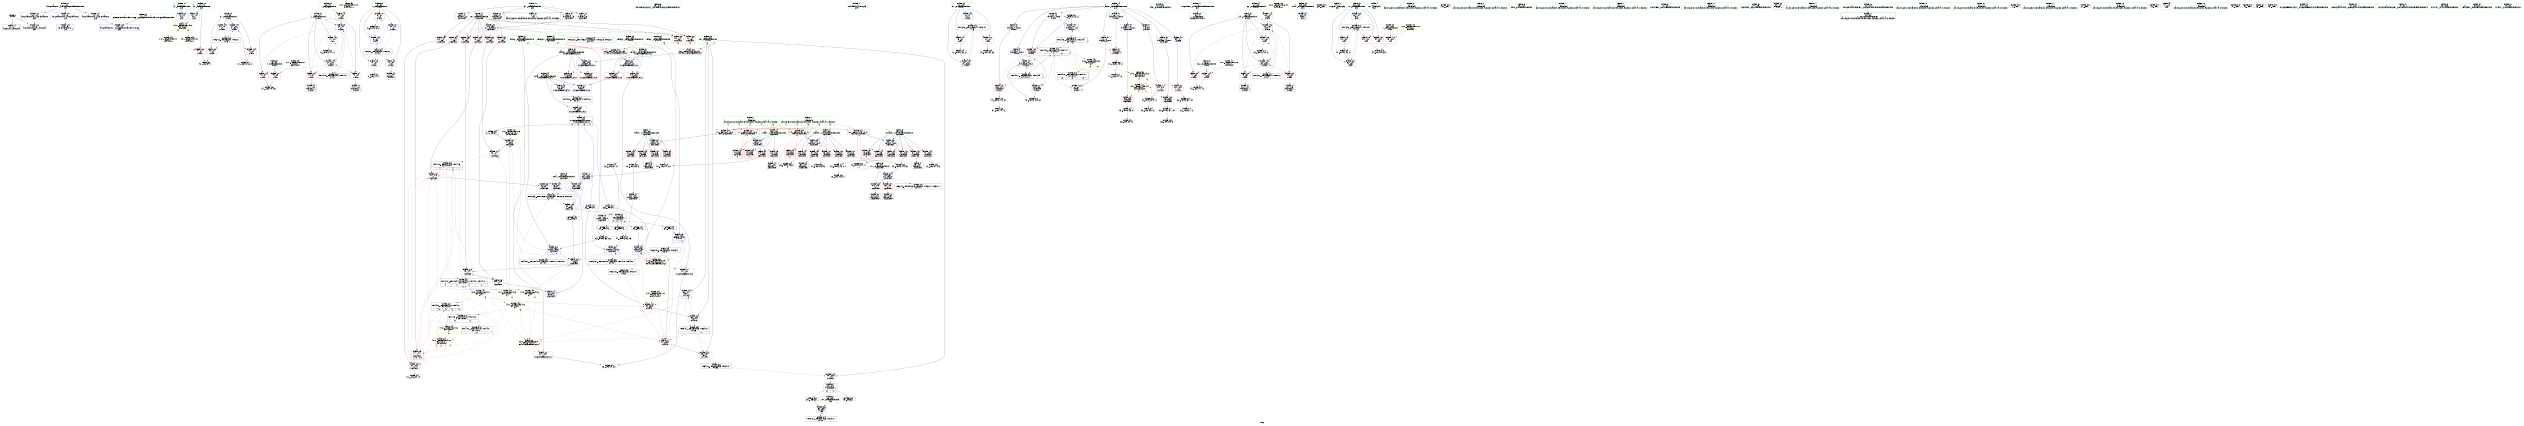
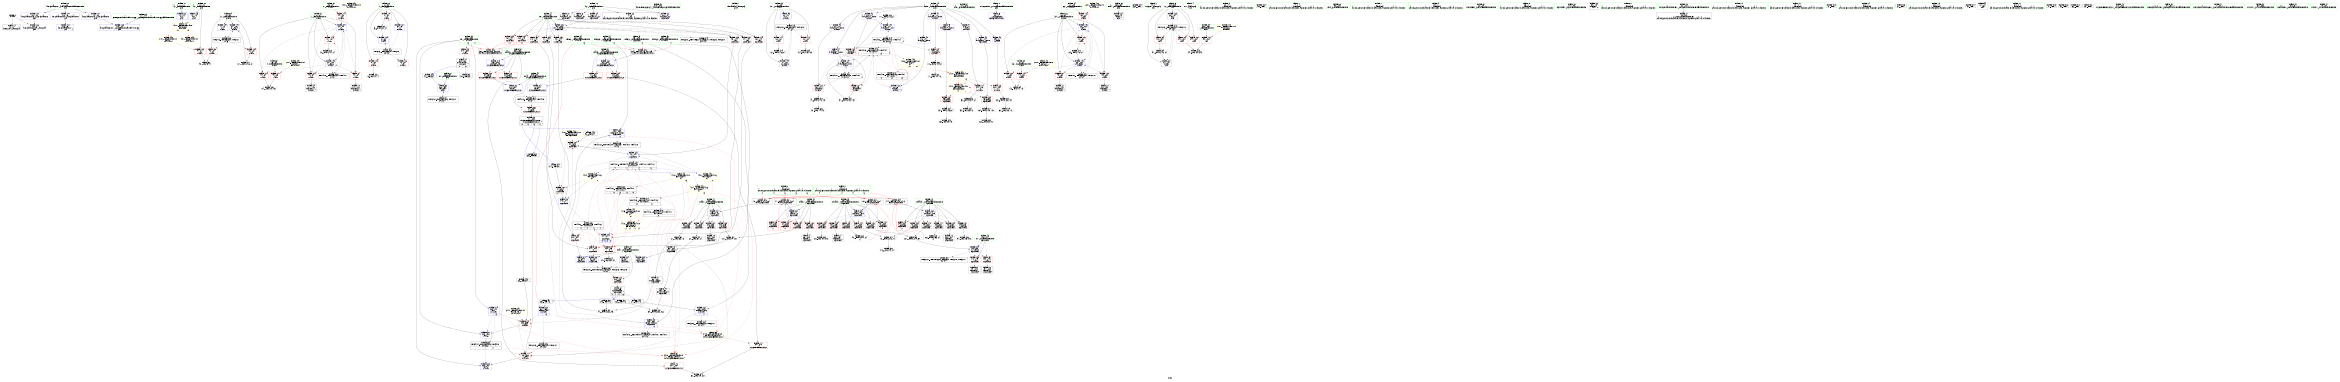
(391, 76) -> none
(716, 366) -> none
